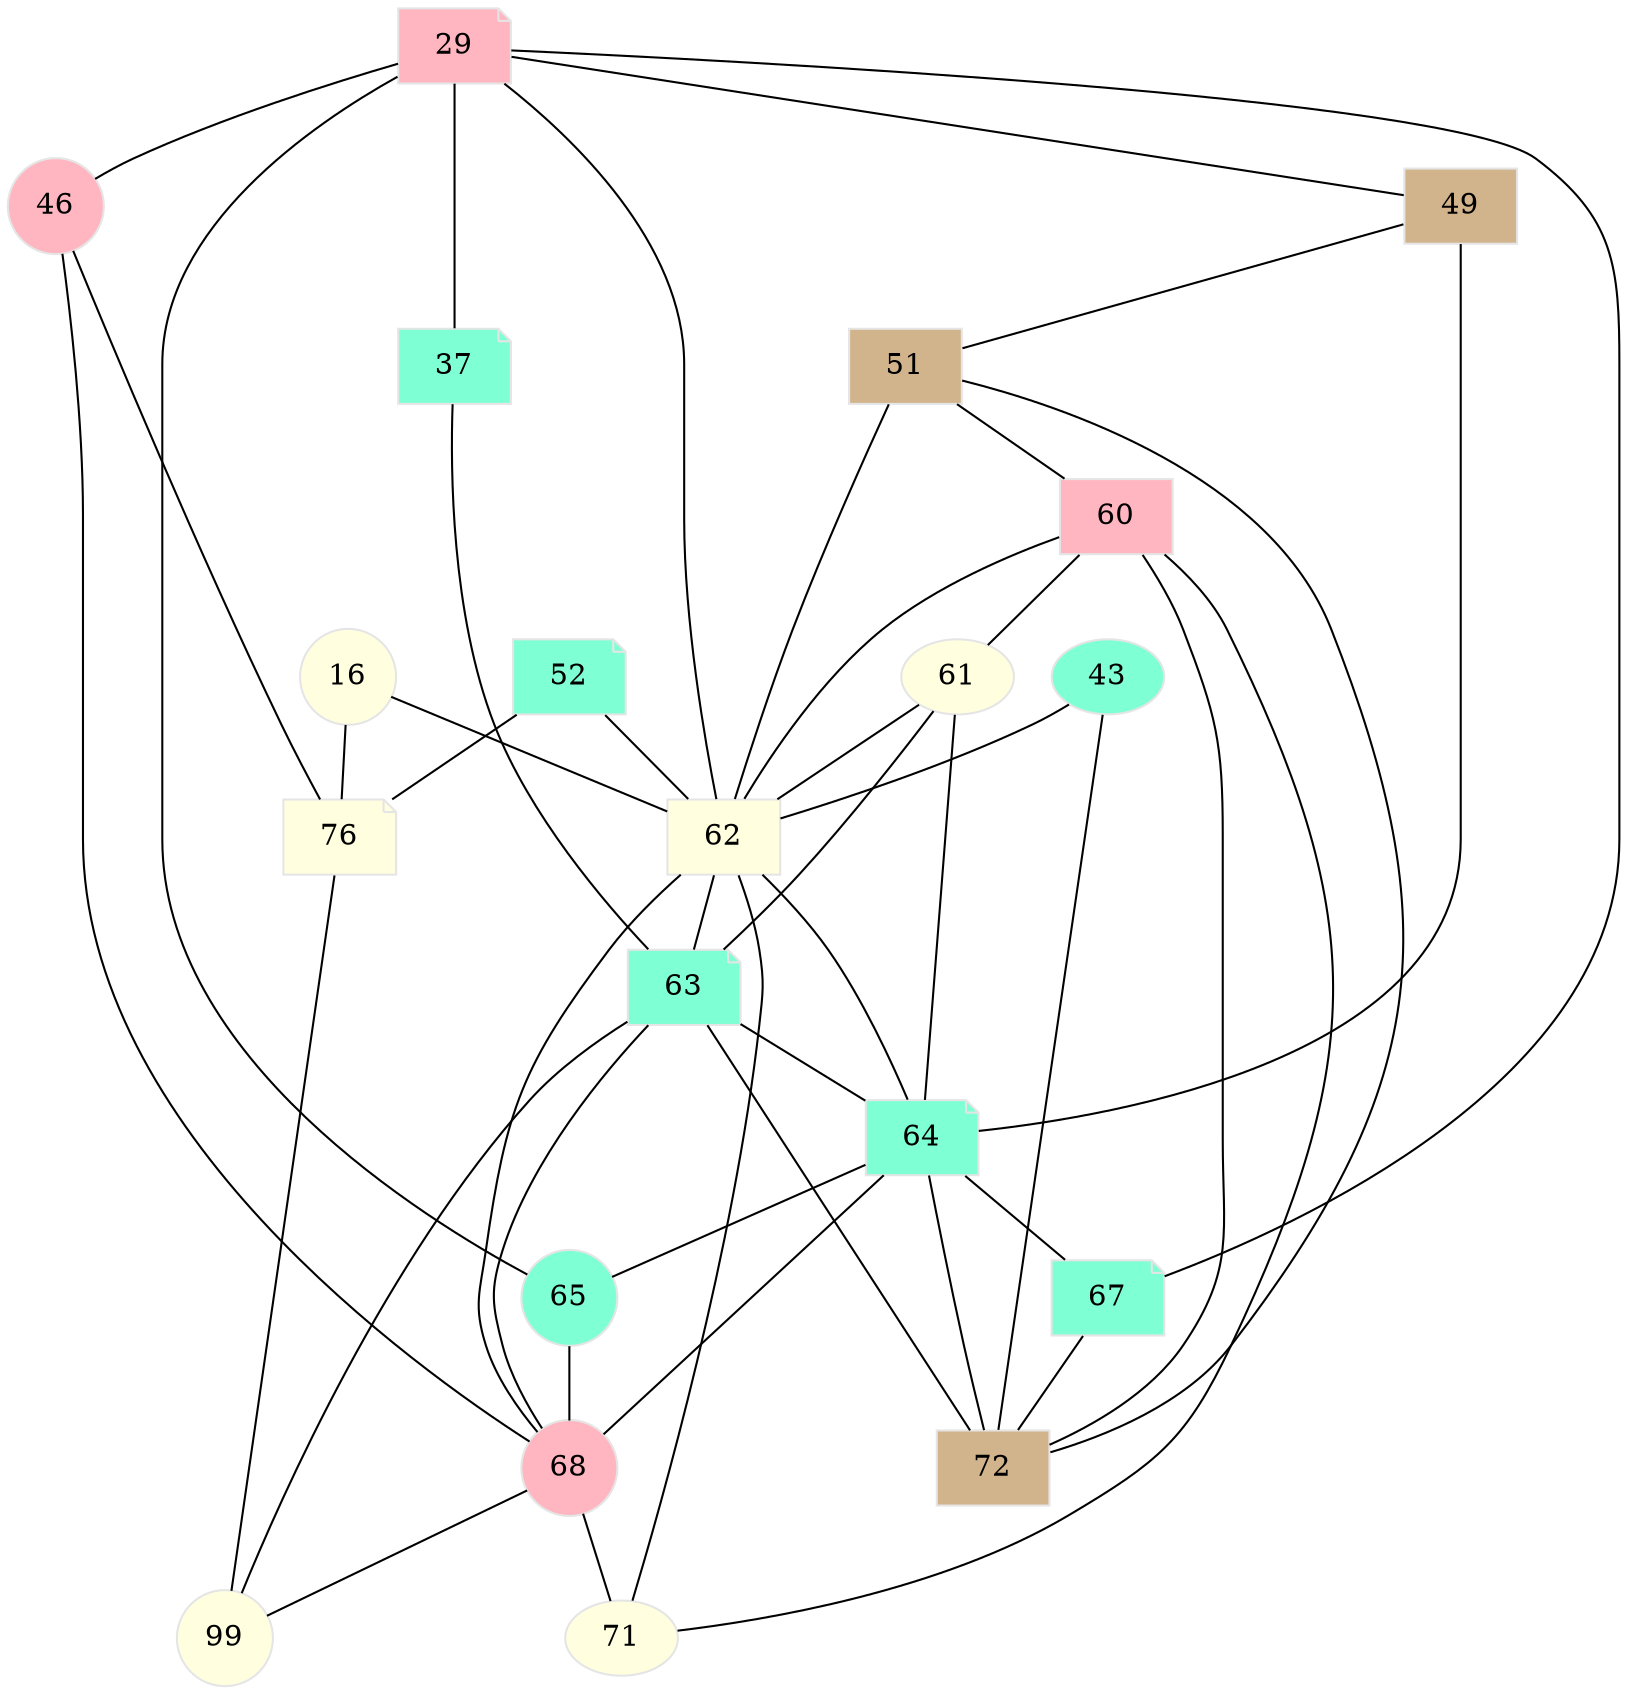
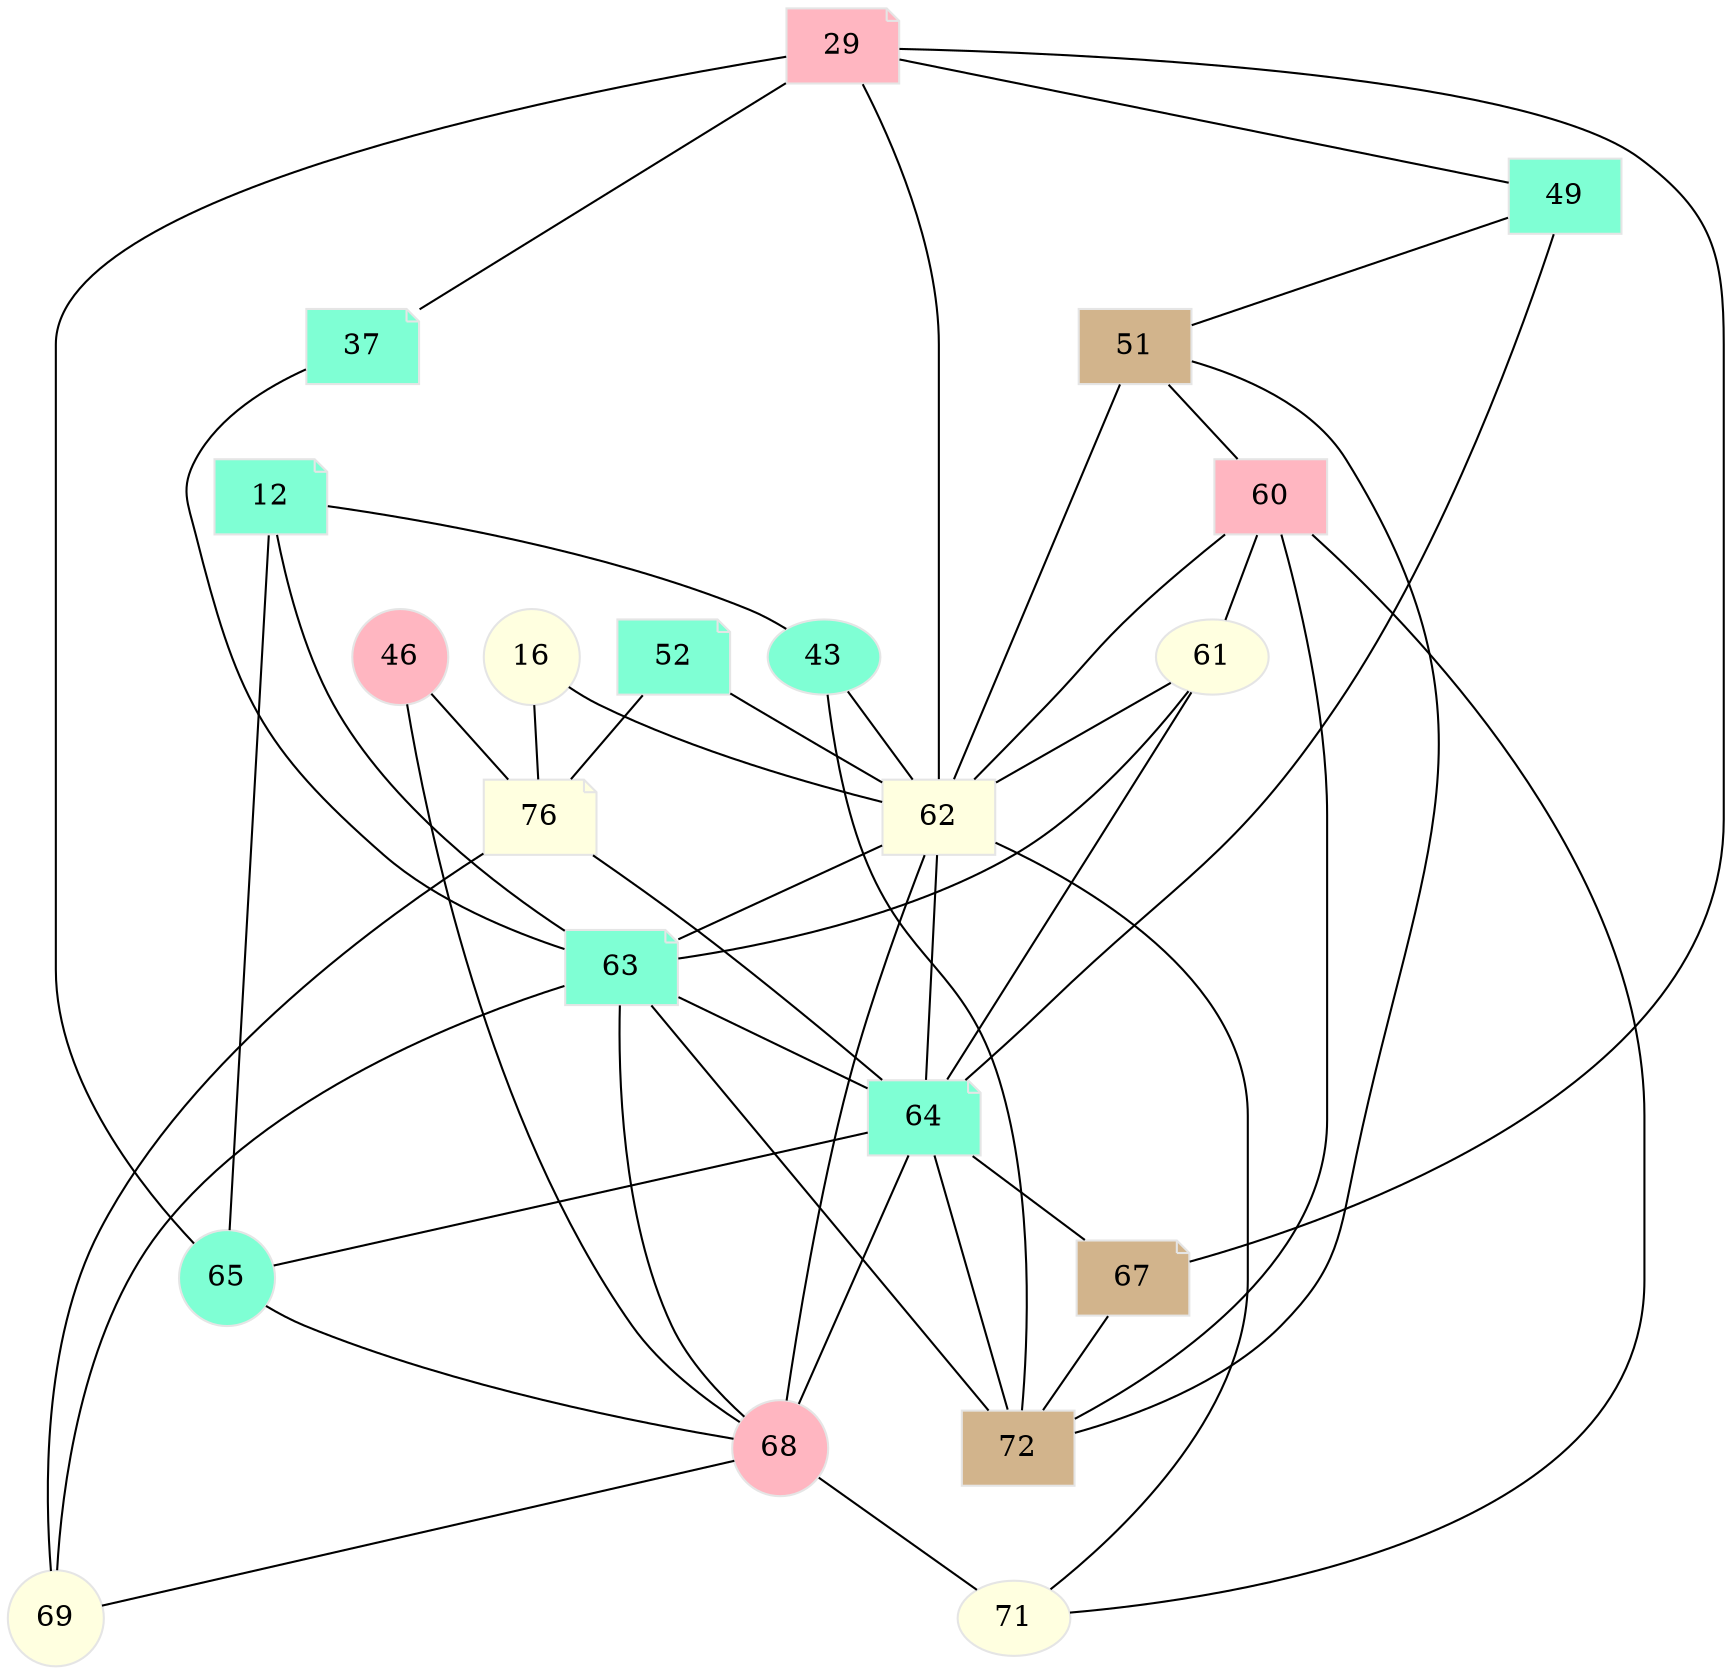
(244, 114) -> none
(1461, 206) -> (1565, 196)
none -> (271, 497)
none -> (740, 964)
(1108, 1298) -> (1133, 1278)
(225, 1638) -> (56, 1618)
